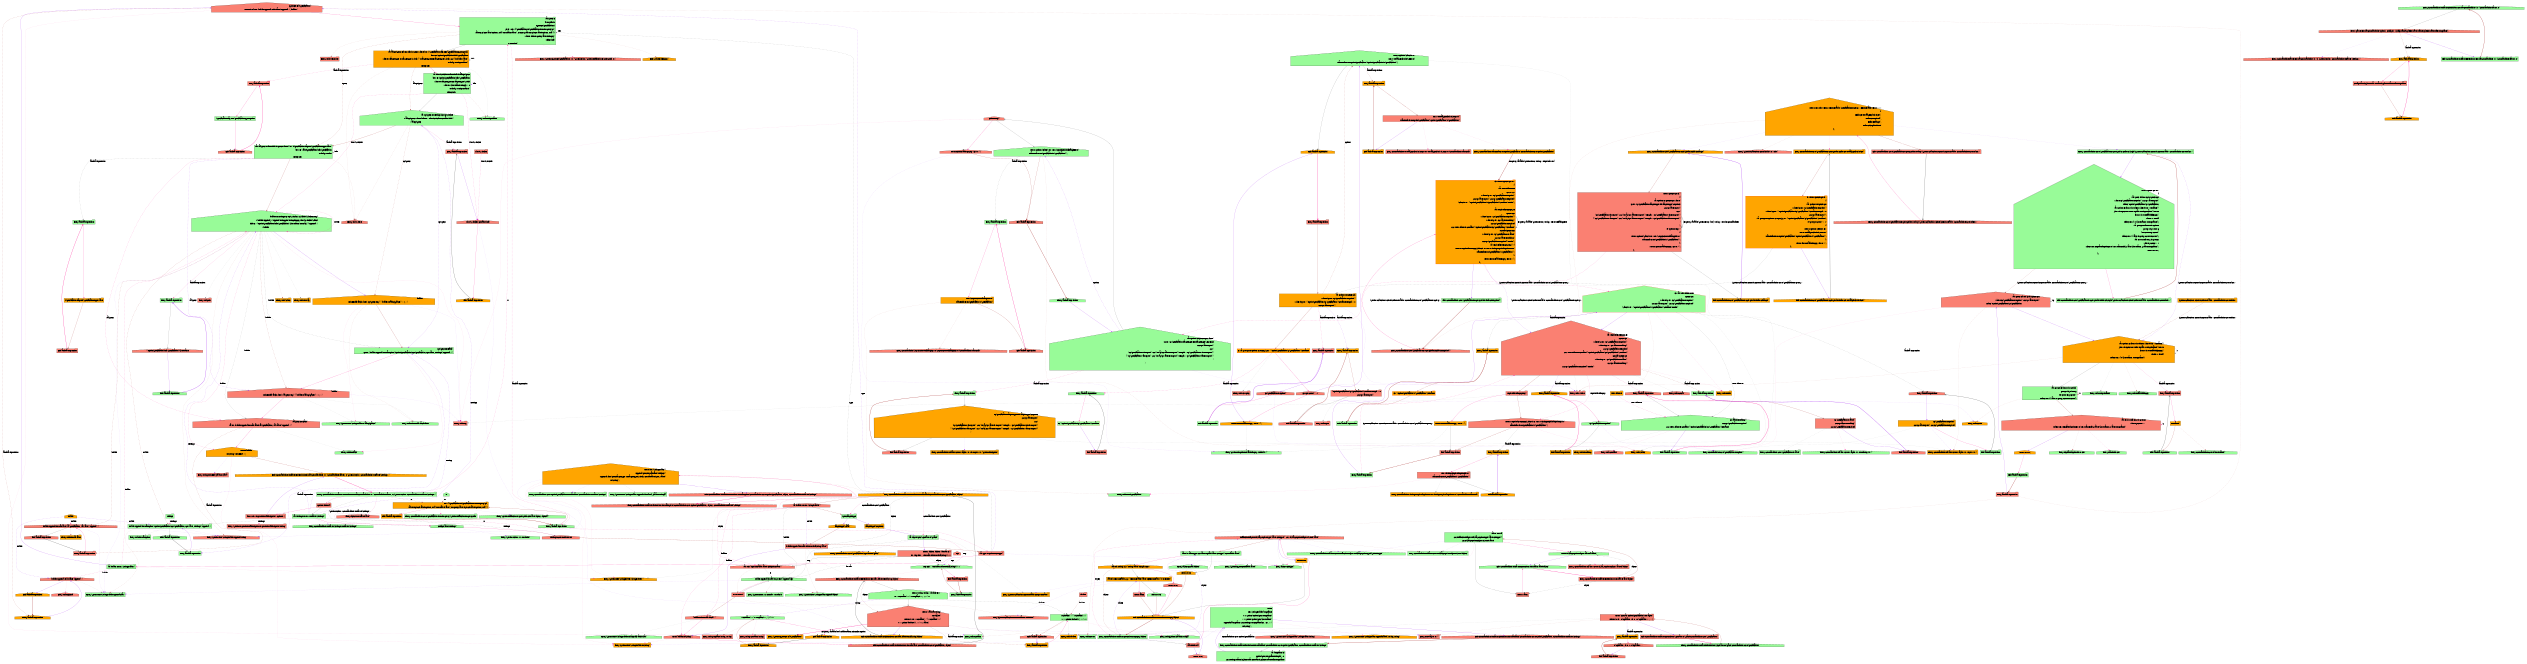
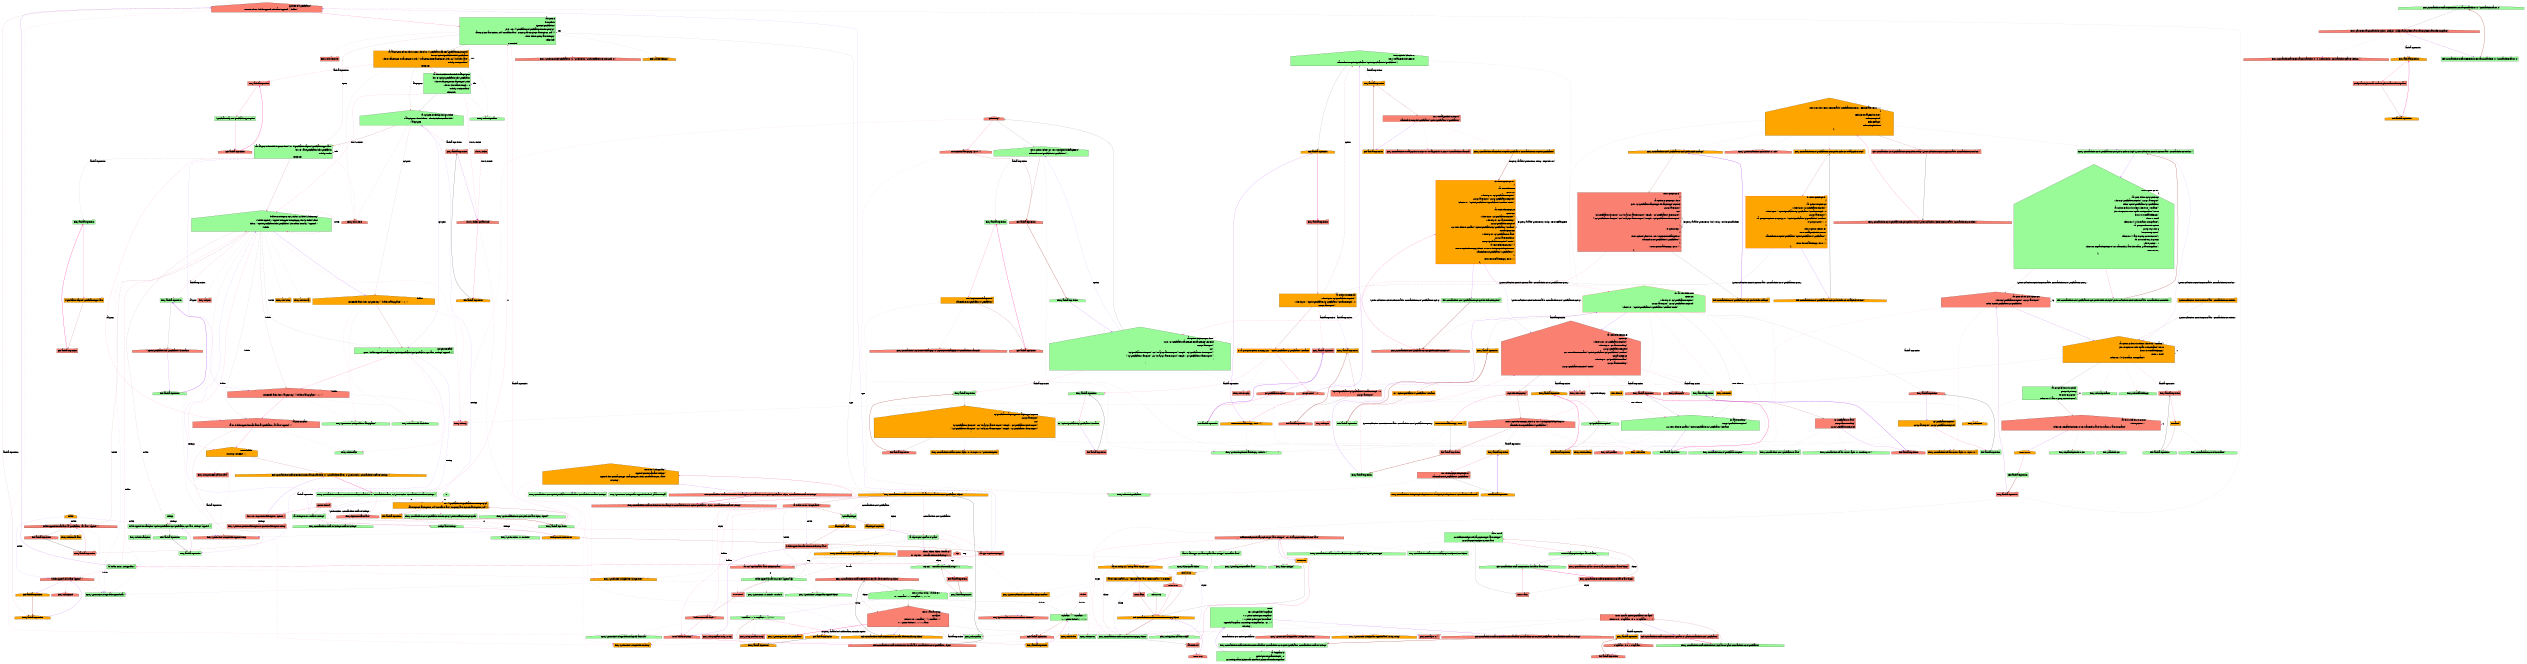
(561, 537) -> (561, 537)
